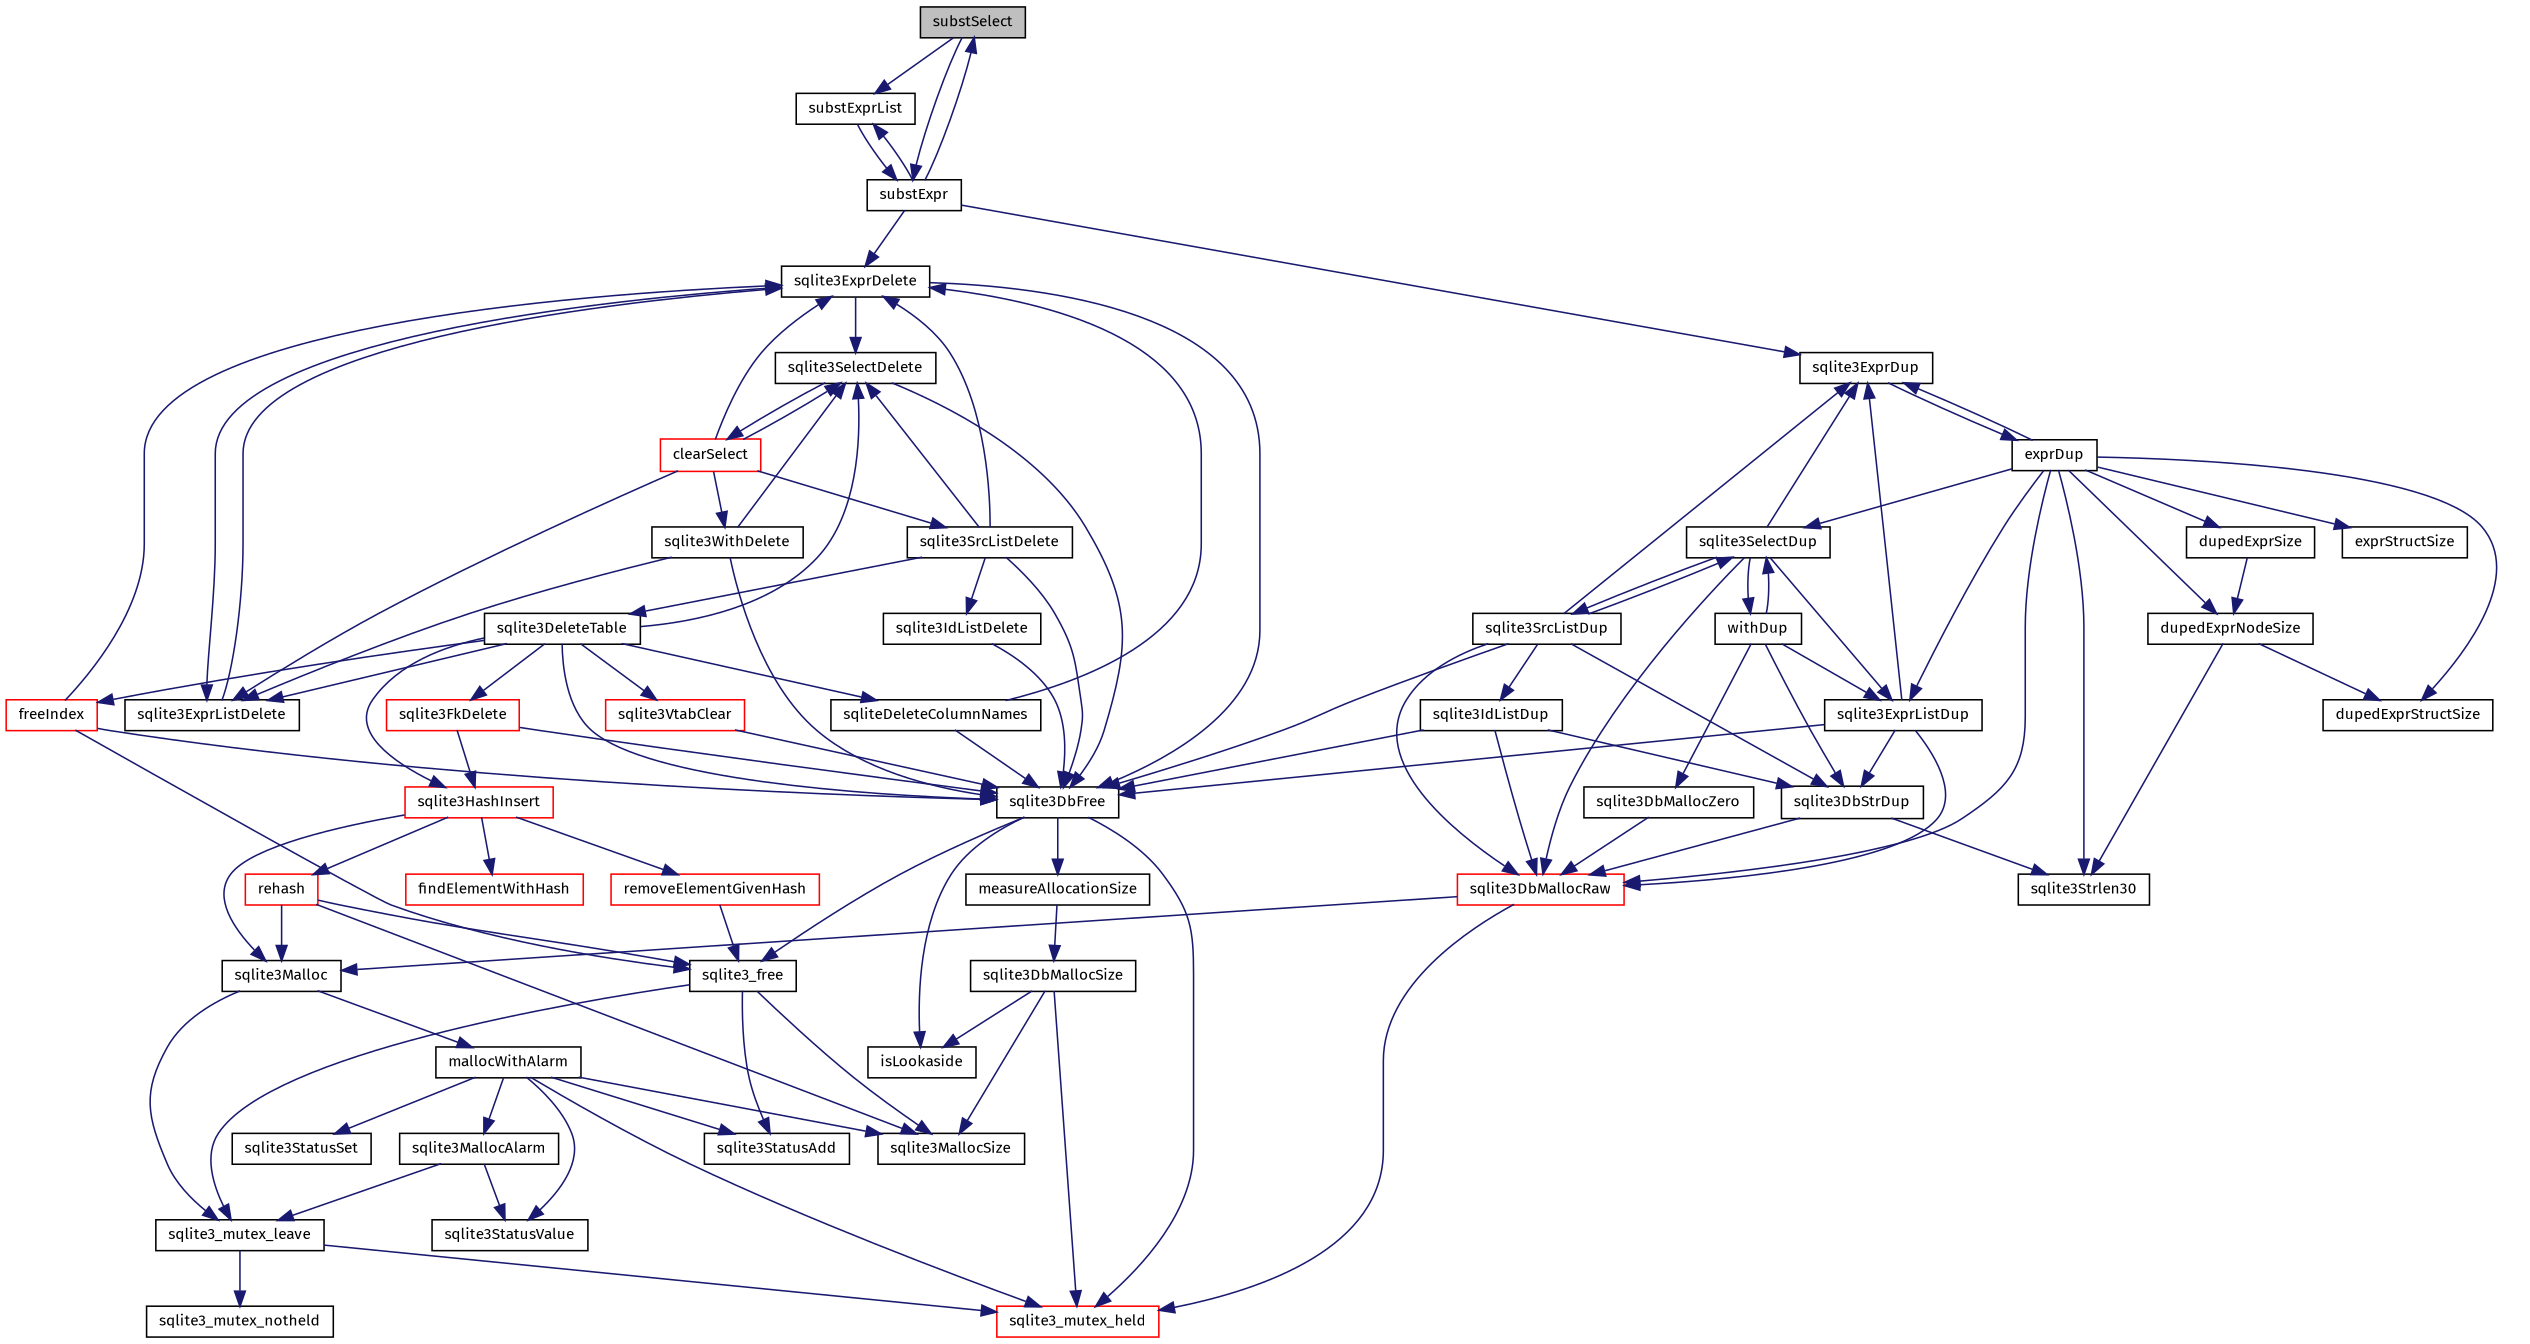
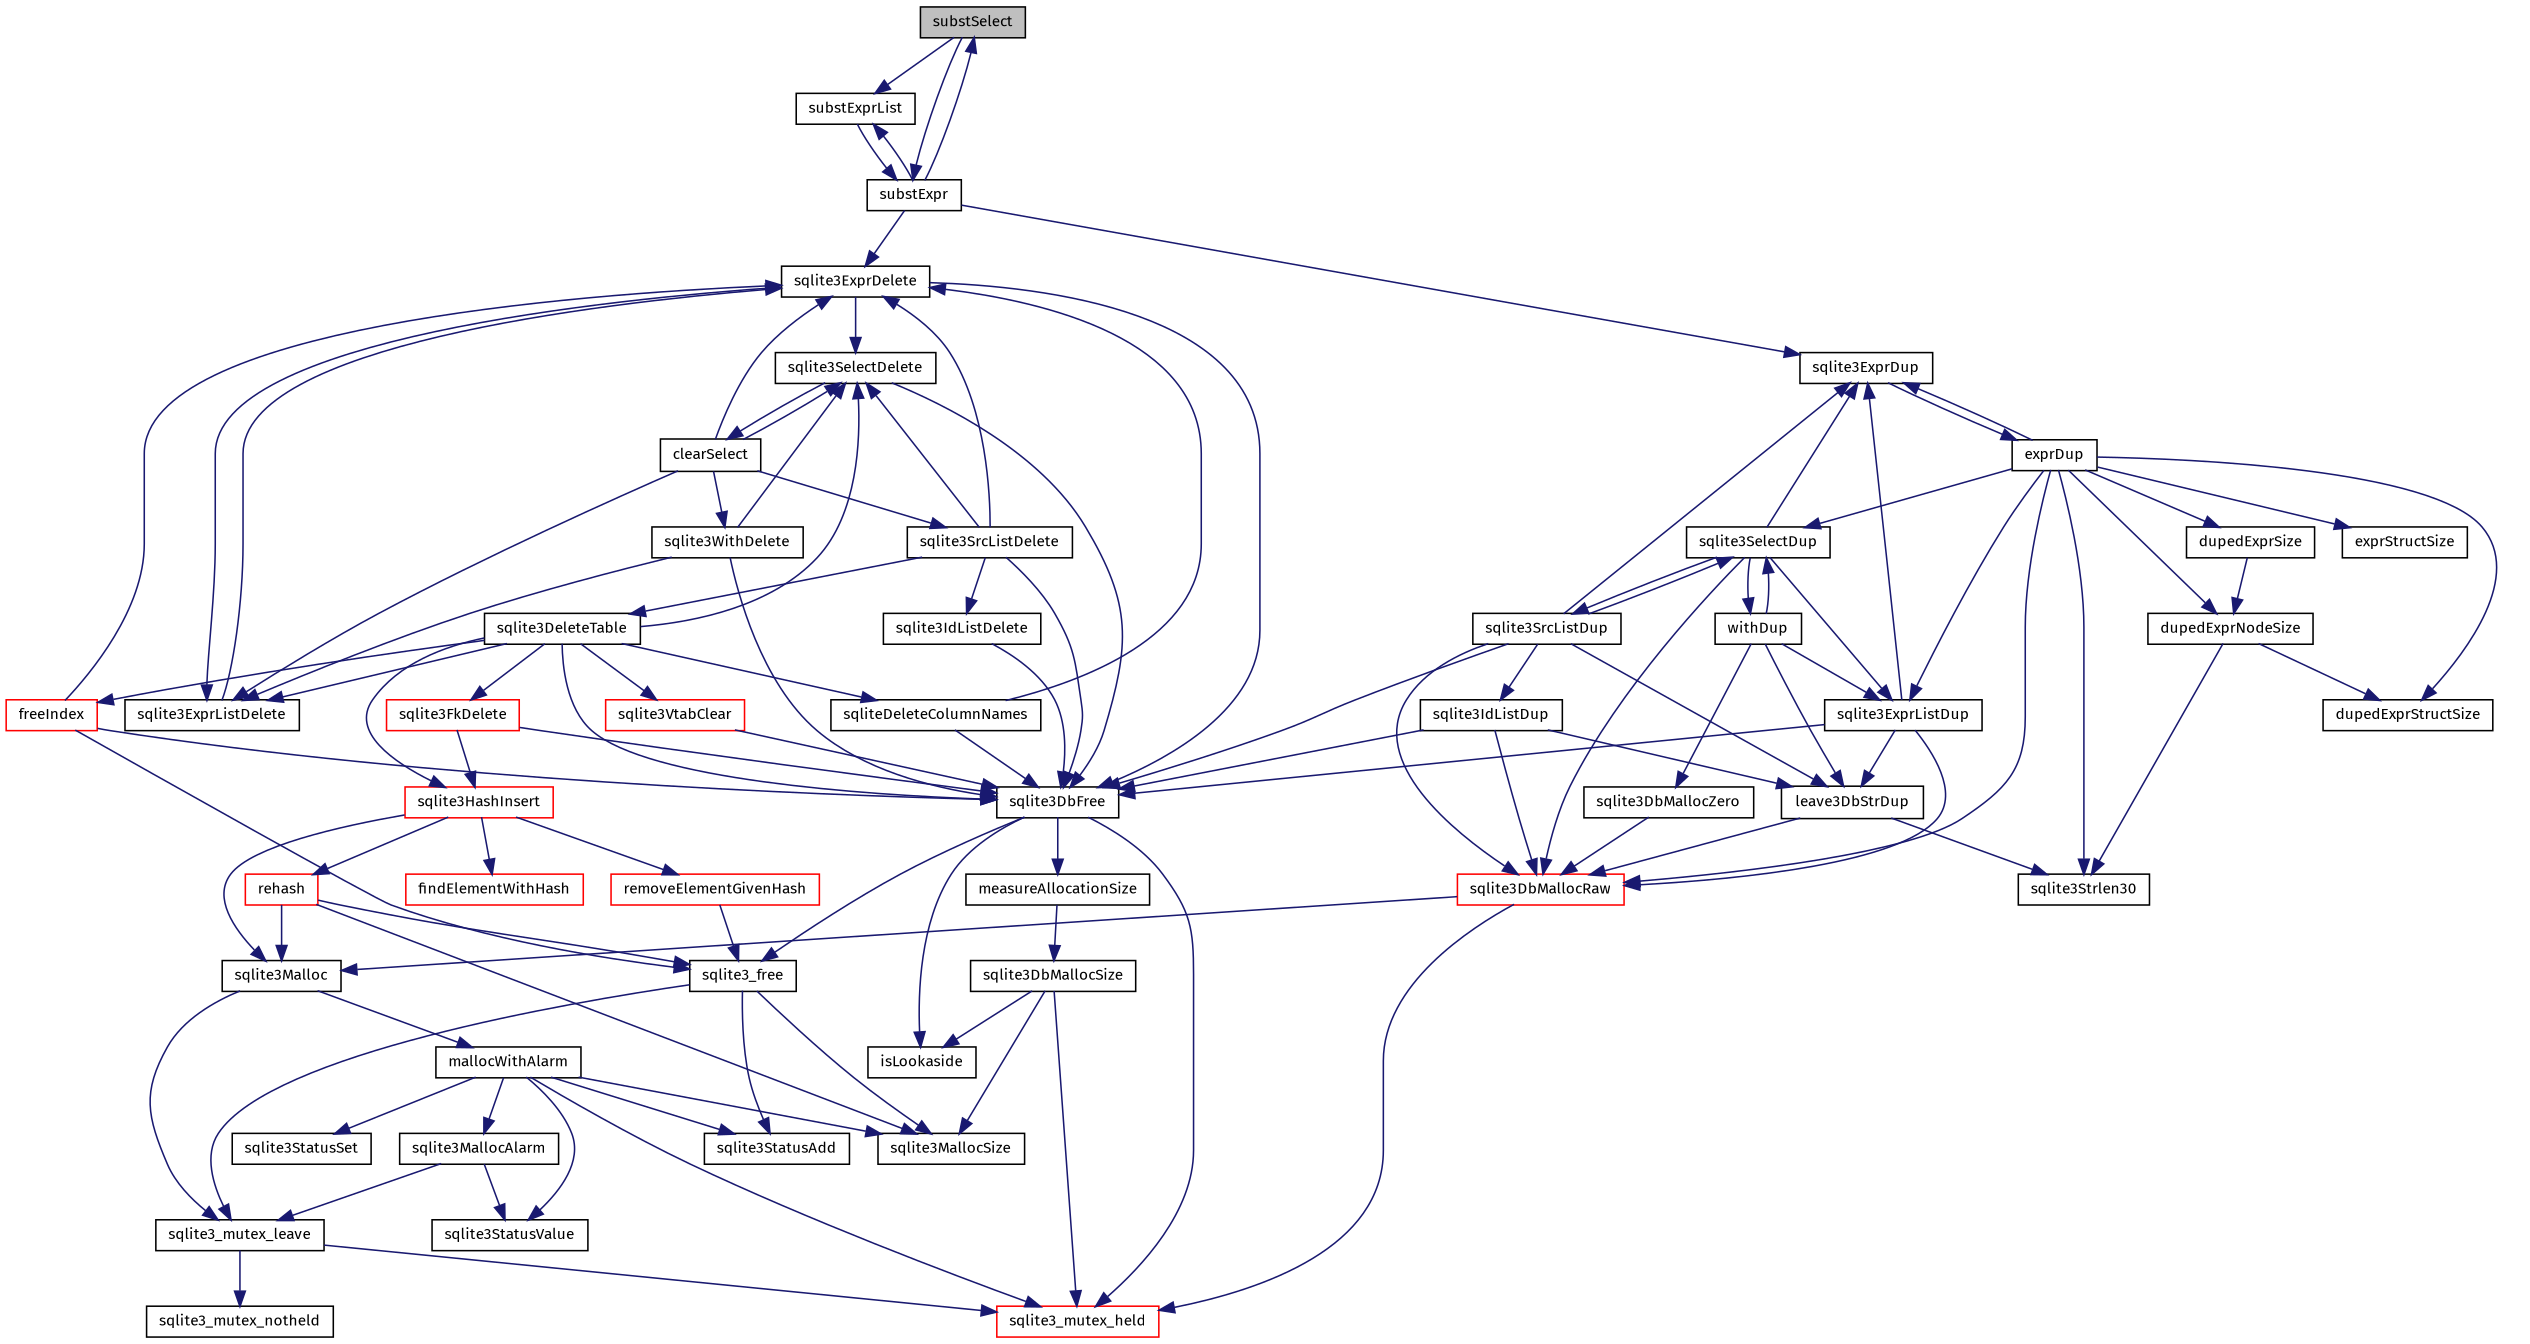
(711, 455) -> (711, 455)
(1852, 802) -> (1852, 802)
